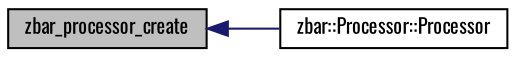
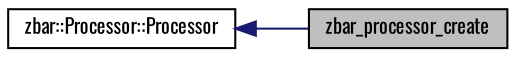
(254, 29) -> (282, 29)
